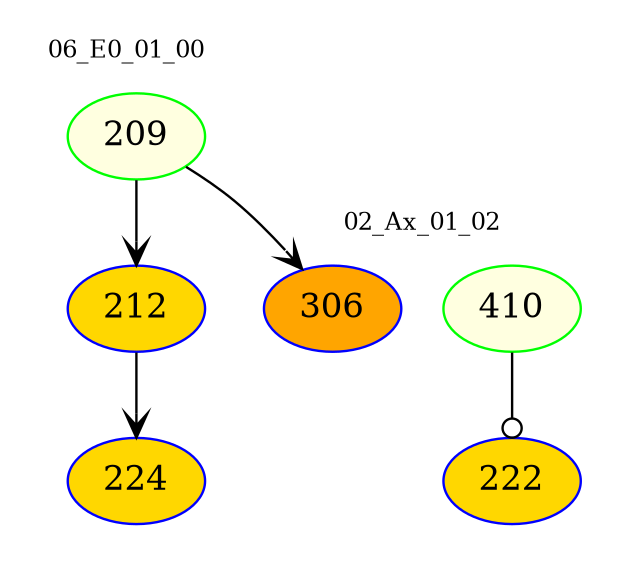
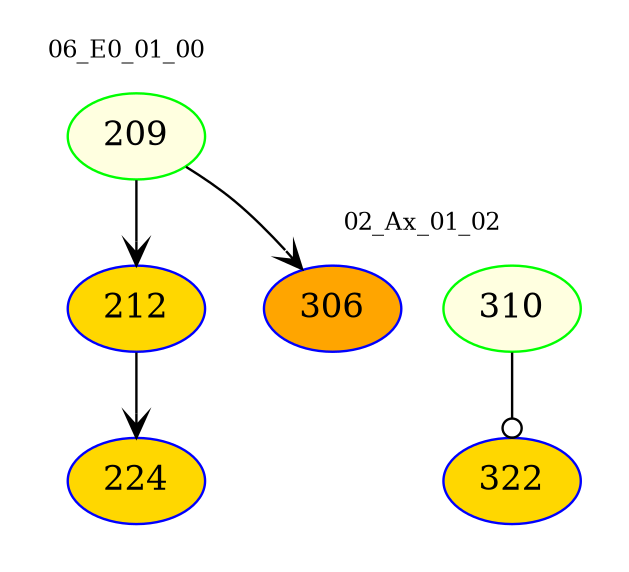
(512, 309) -> (512, 309)
(512, 481) -> (512, 481)
